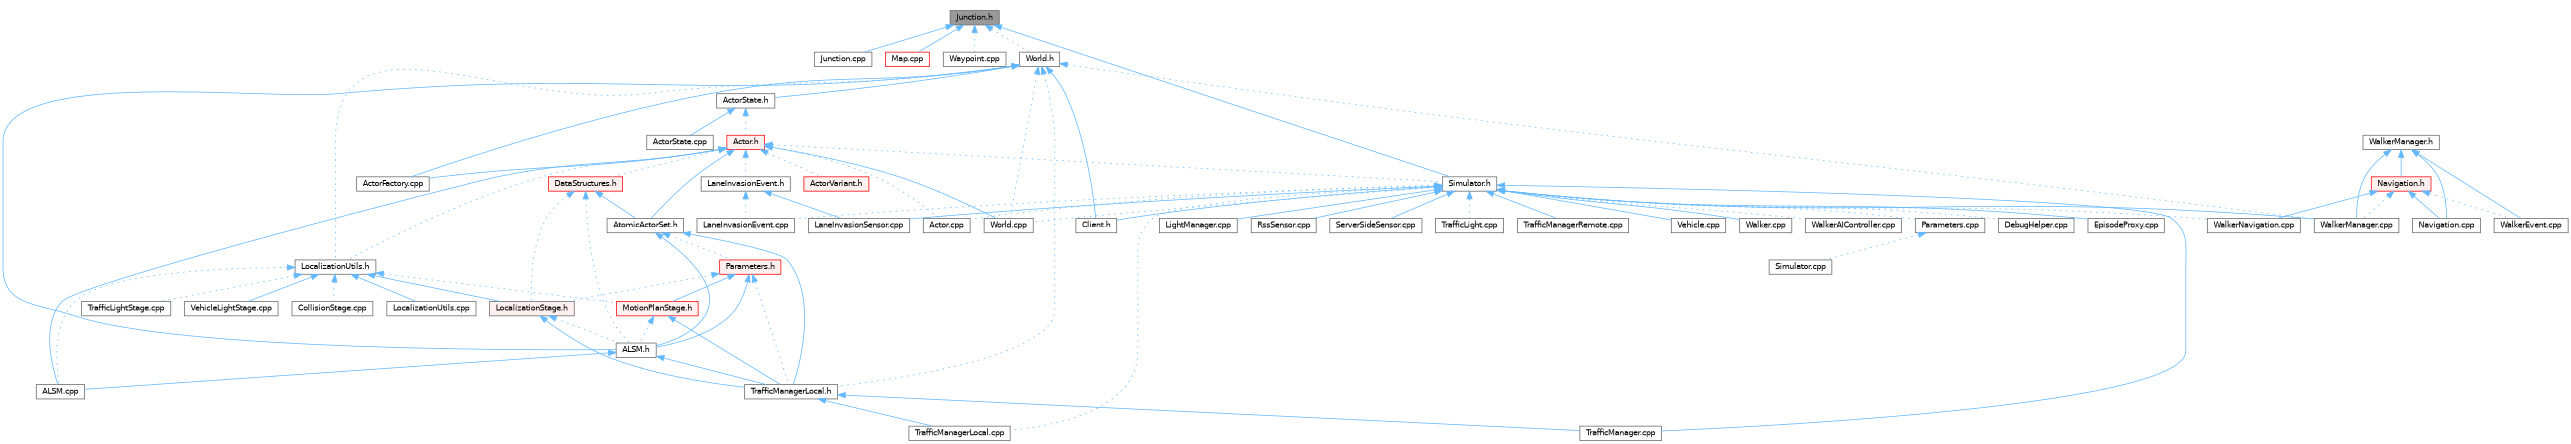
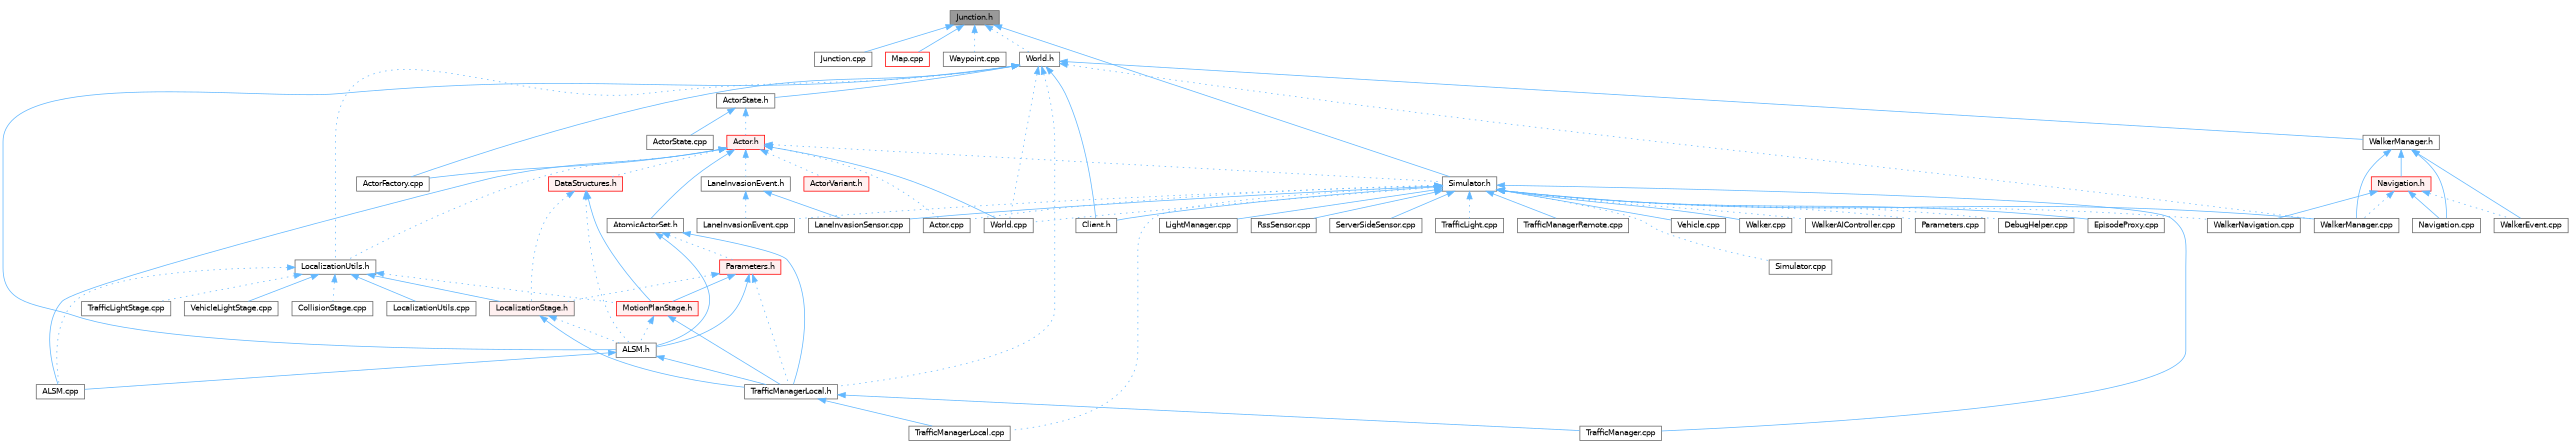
none -> (1715, 101)
(619, 207) -> (613, 254)
(1872, 247) -> (1639, 220)
